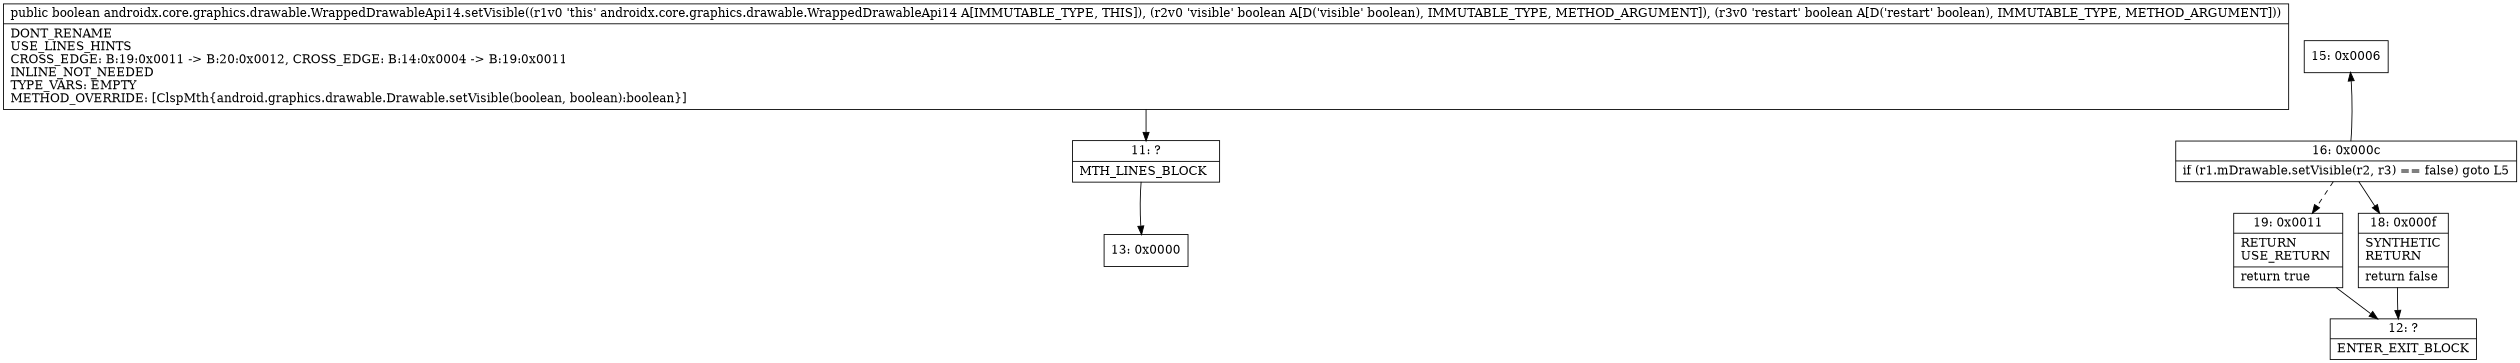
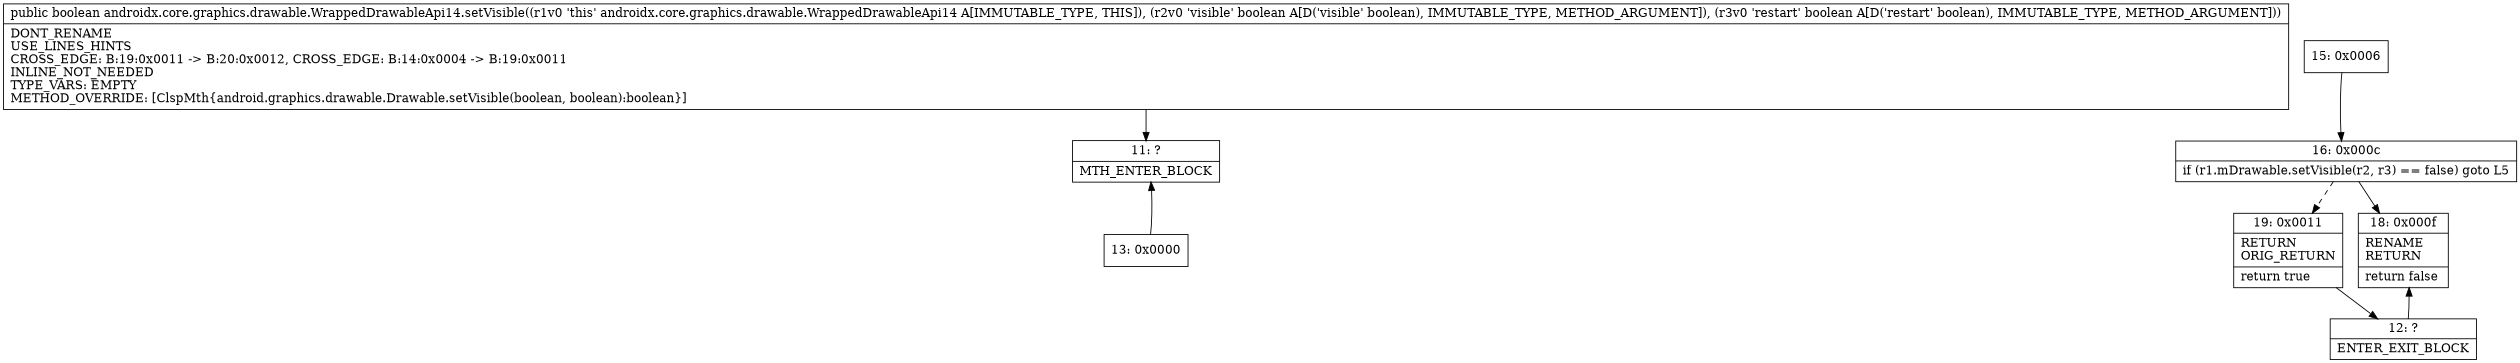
(2352, 111) -> (2340, 102)
(1143, 171) -> (1146, 171)
(1140, 204) -> (1152, 213)
(2403, 243) -> (2395, 243)
(2286, 256) -> (2288, 256)
(2398, 299) -> (2409, 308)
